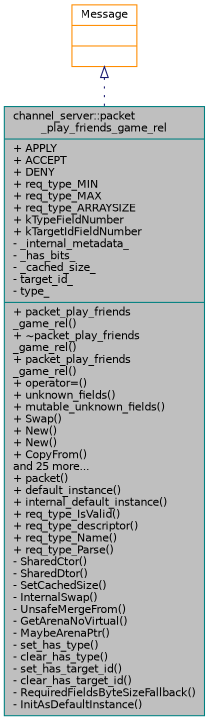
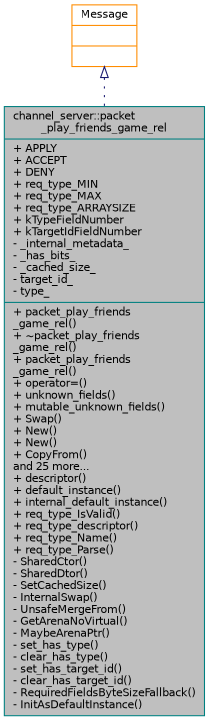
(41, 479) -> (50, 479)
